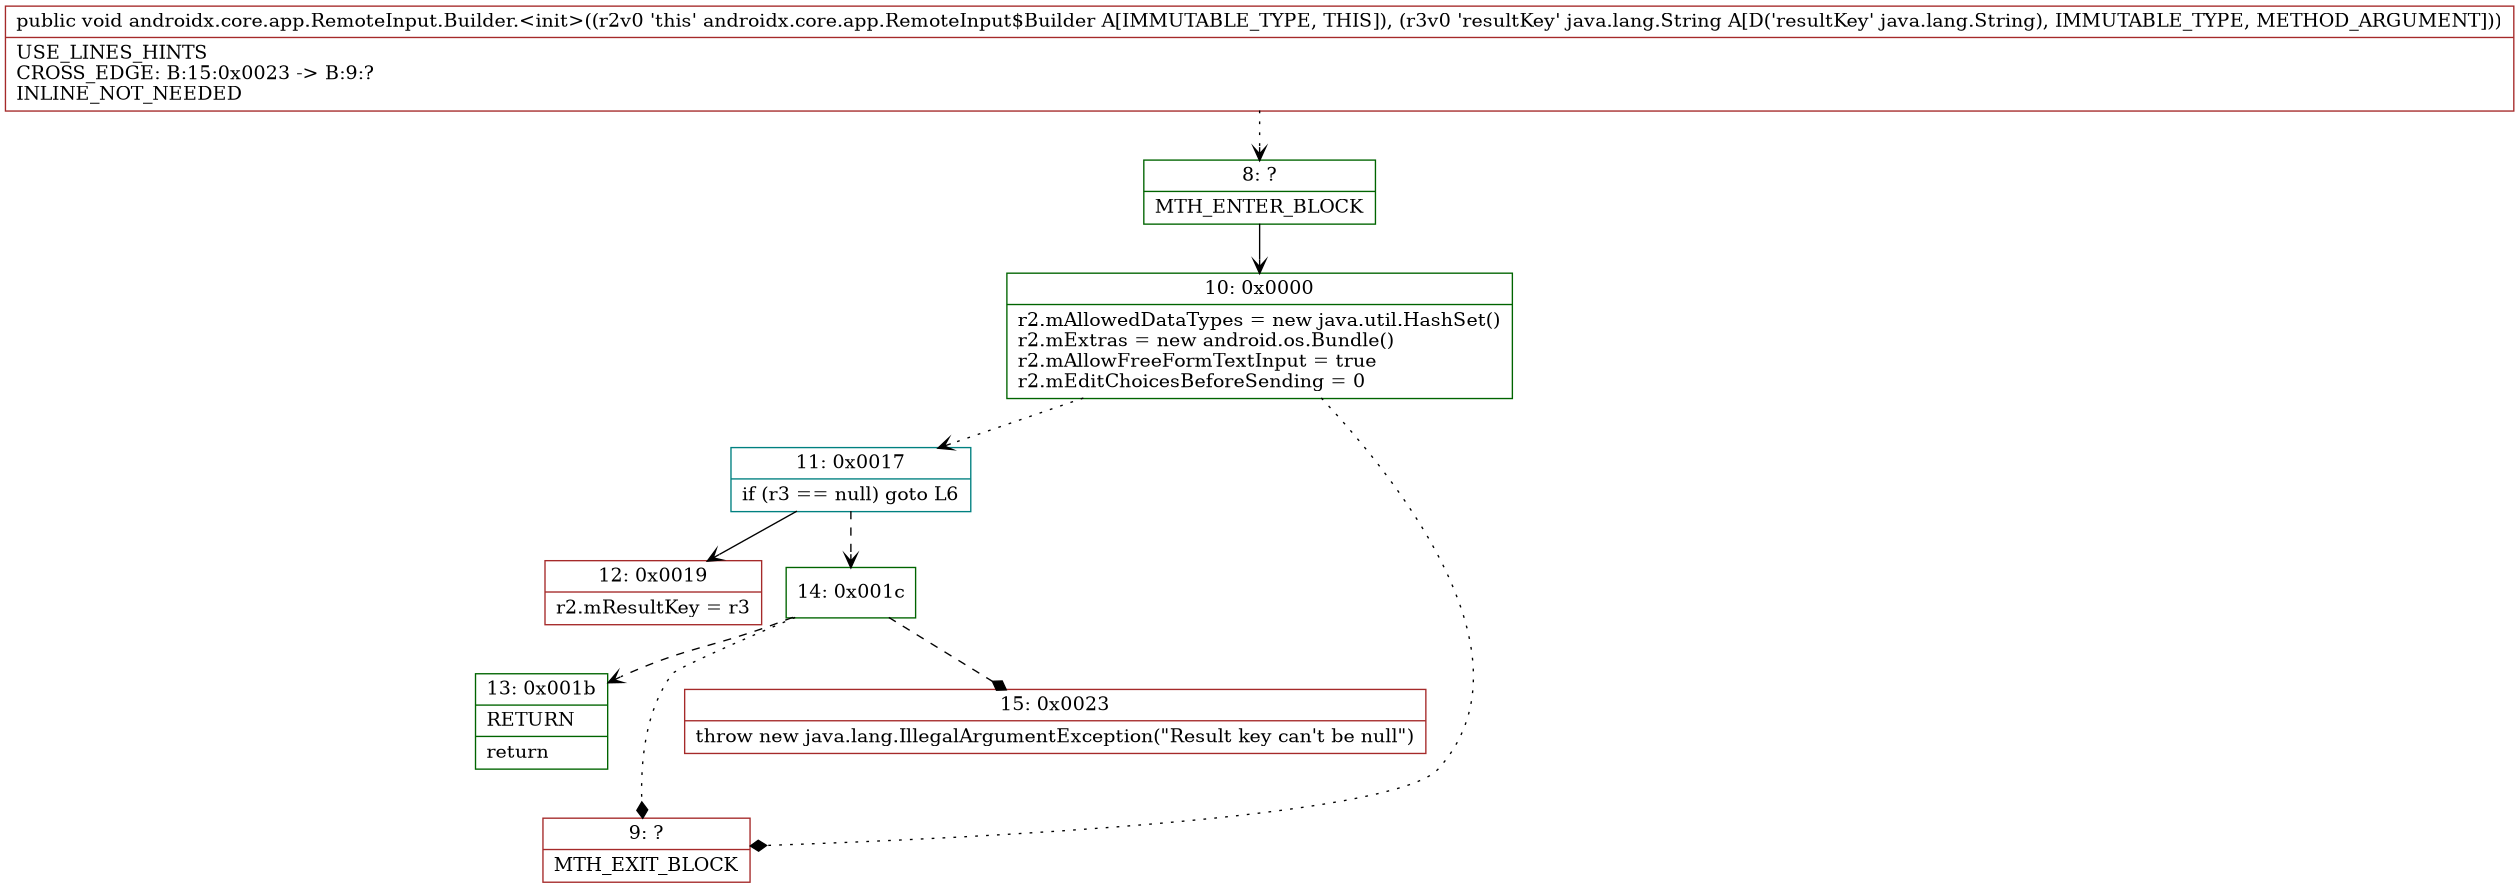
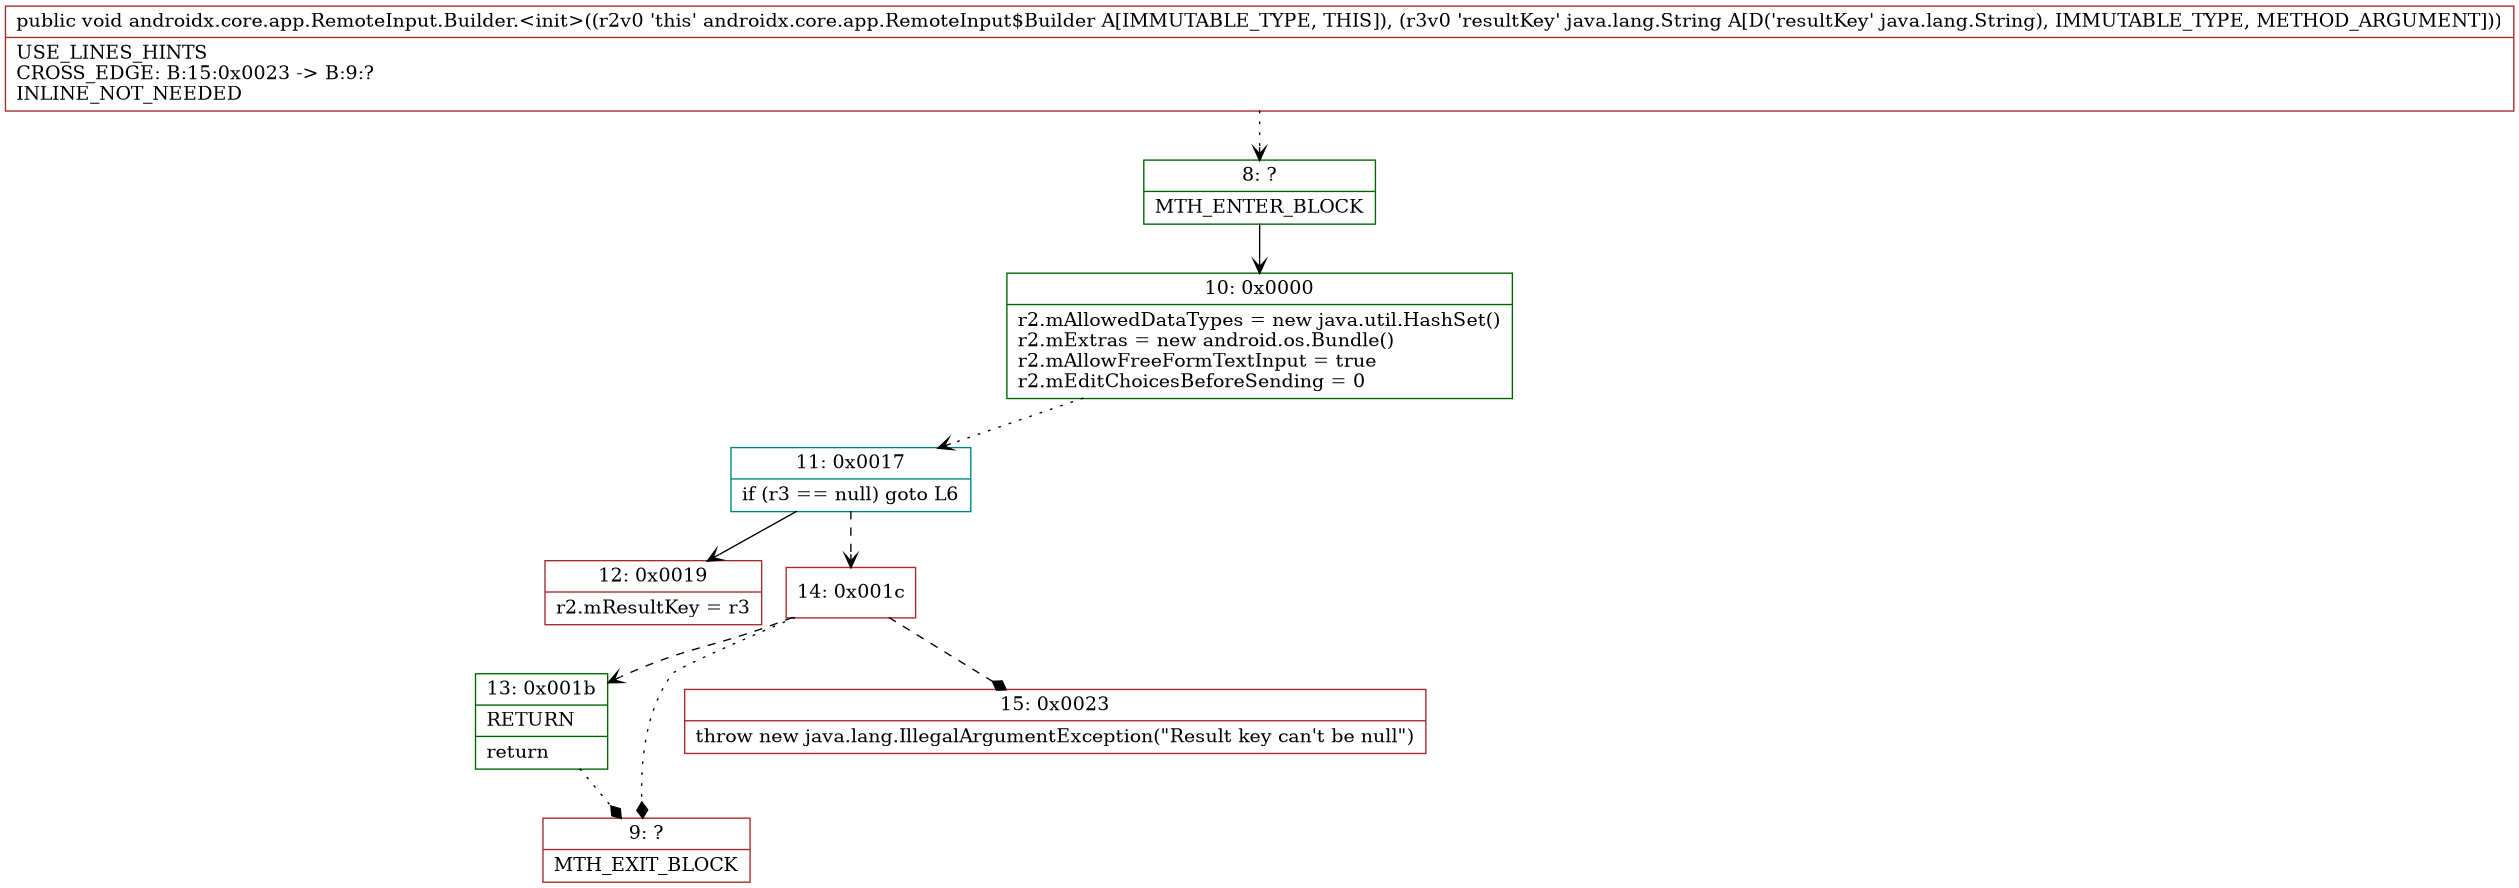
(851, 593) -> (851, 593)
(1317, 805) -> (595, 787)
